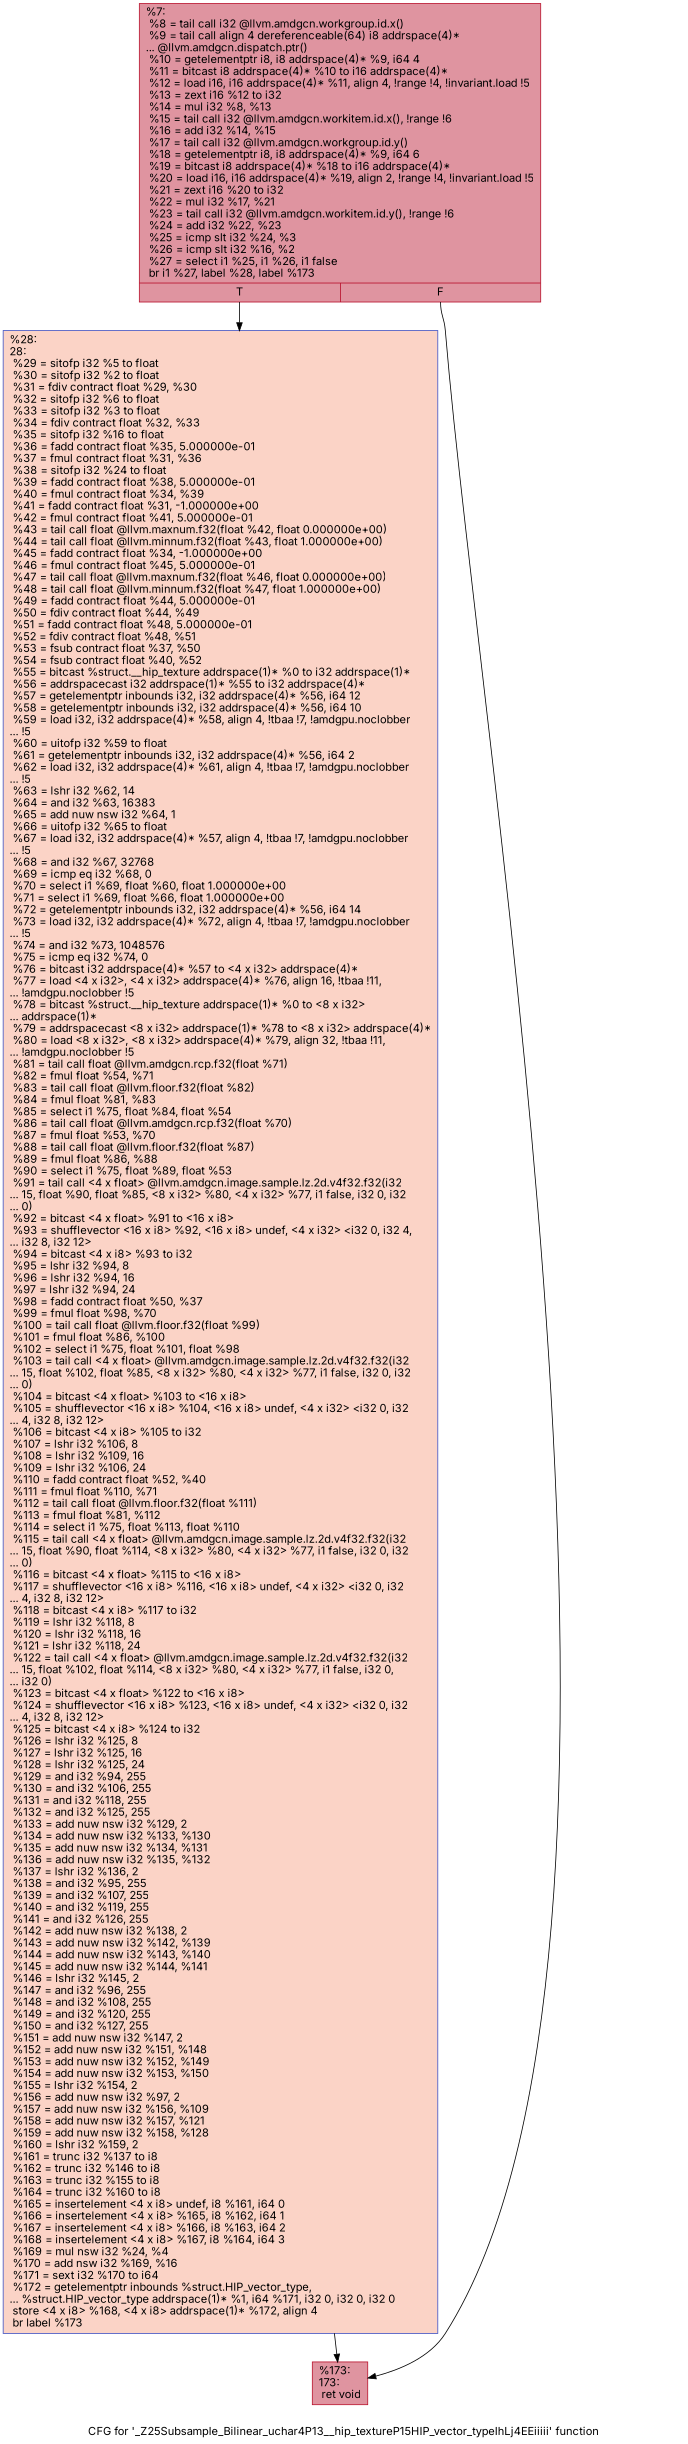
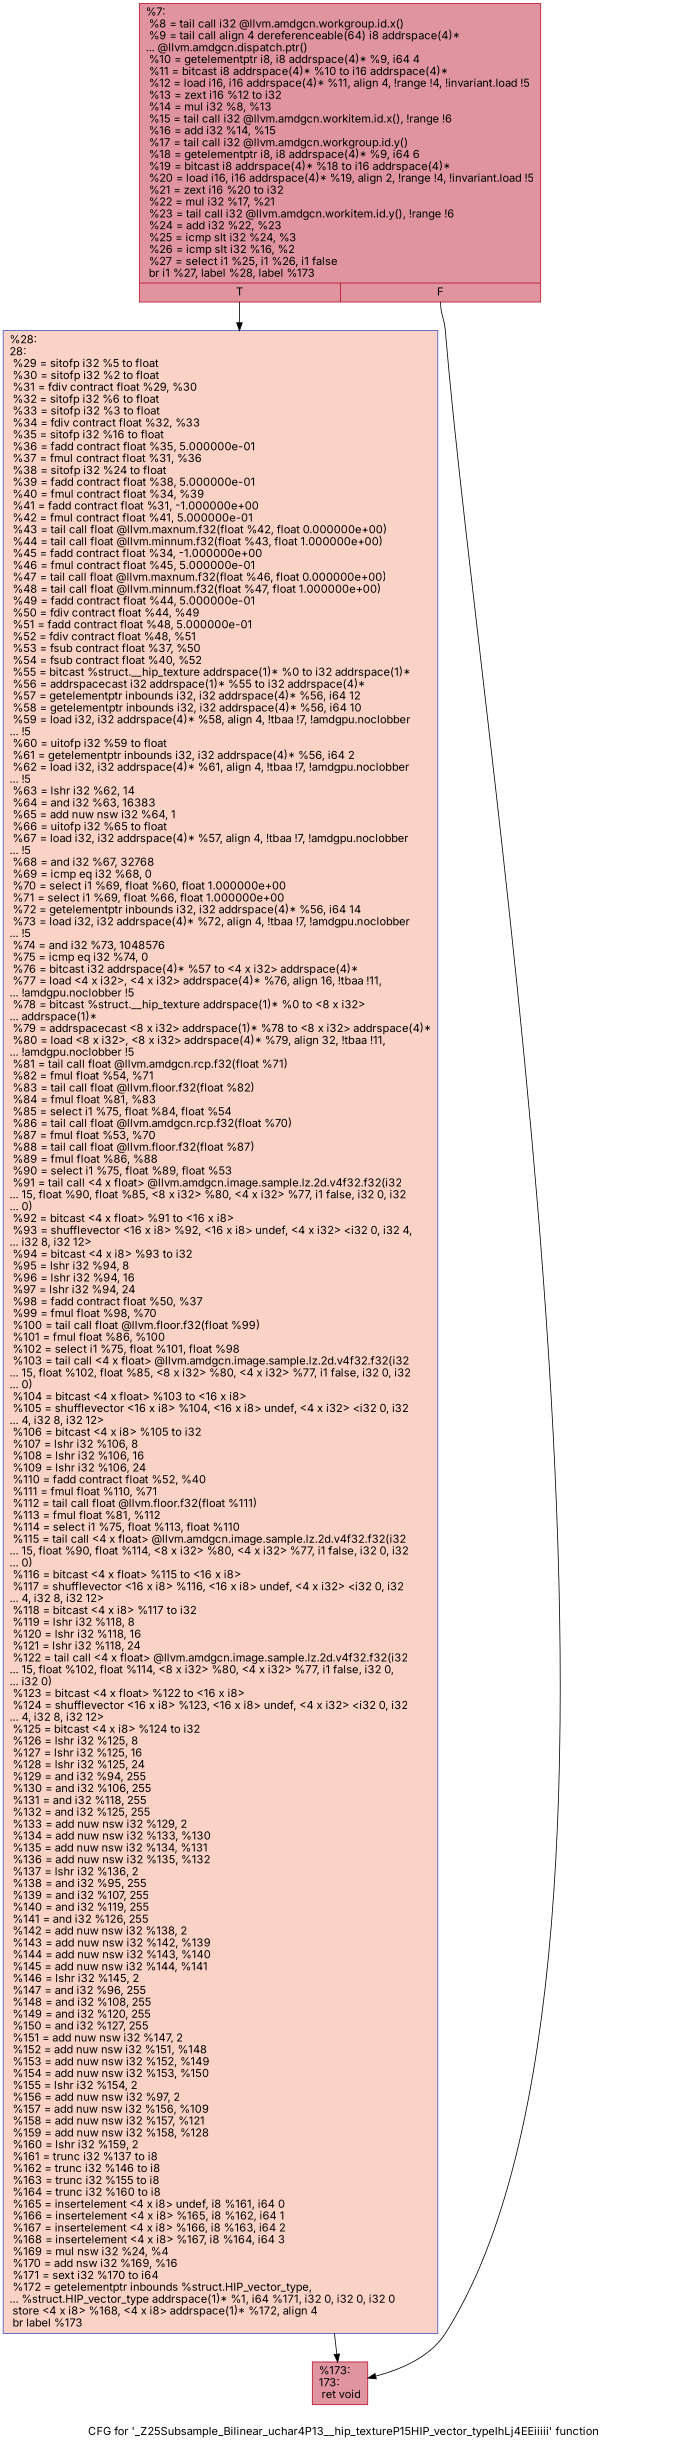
(77, 1456) -> (77, 1456)
